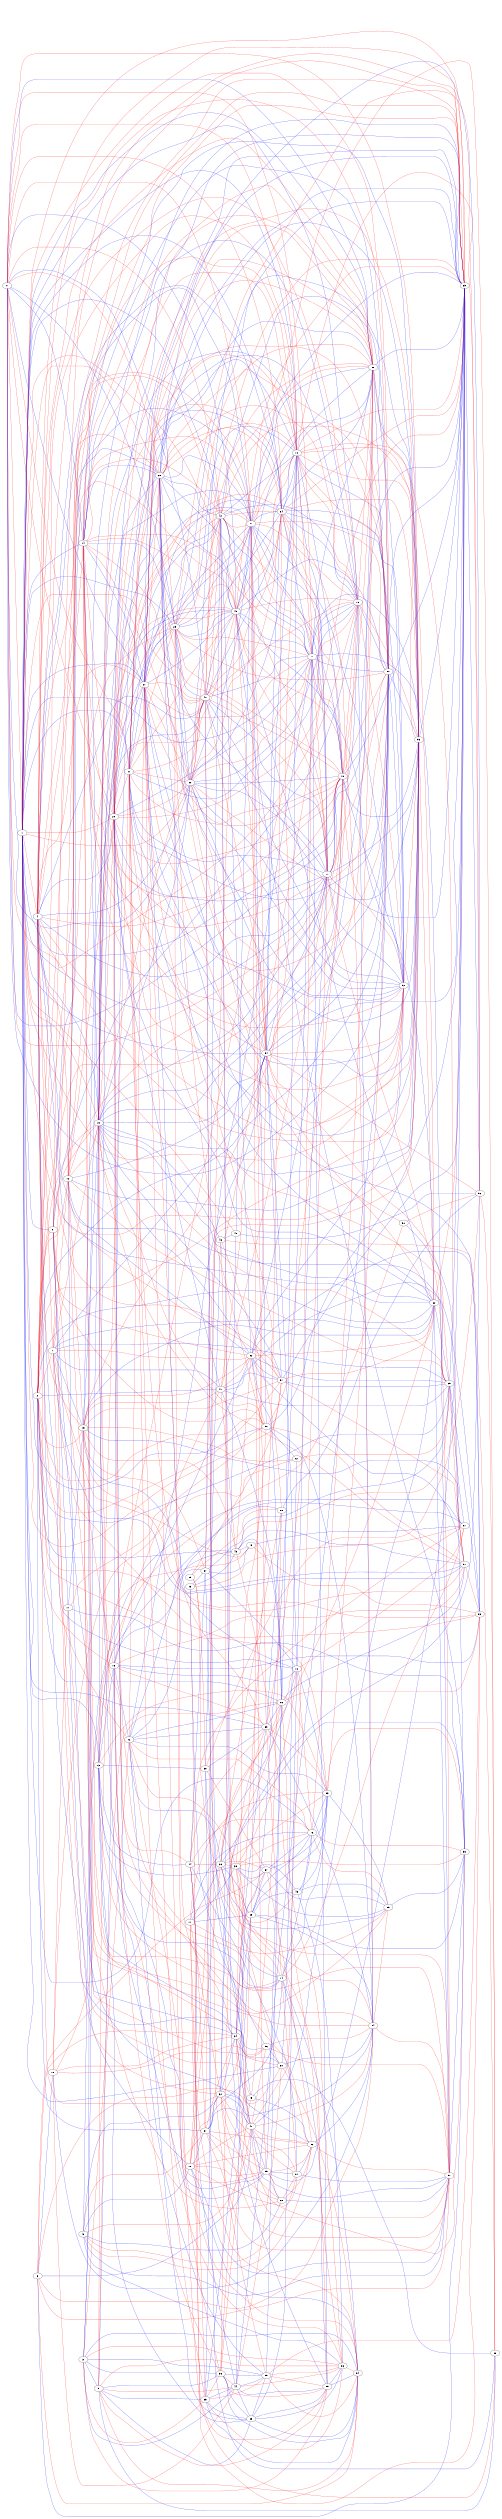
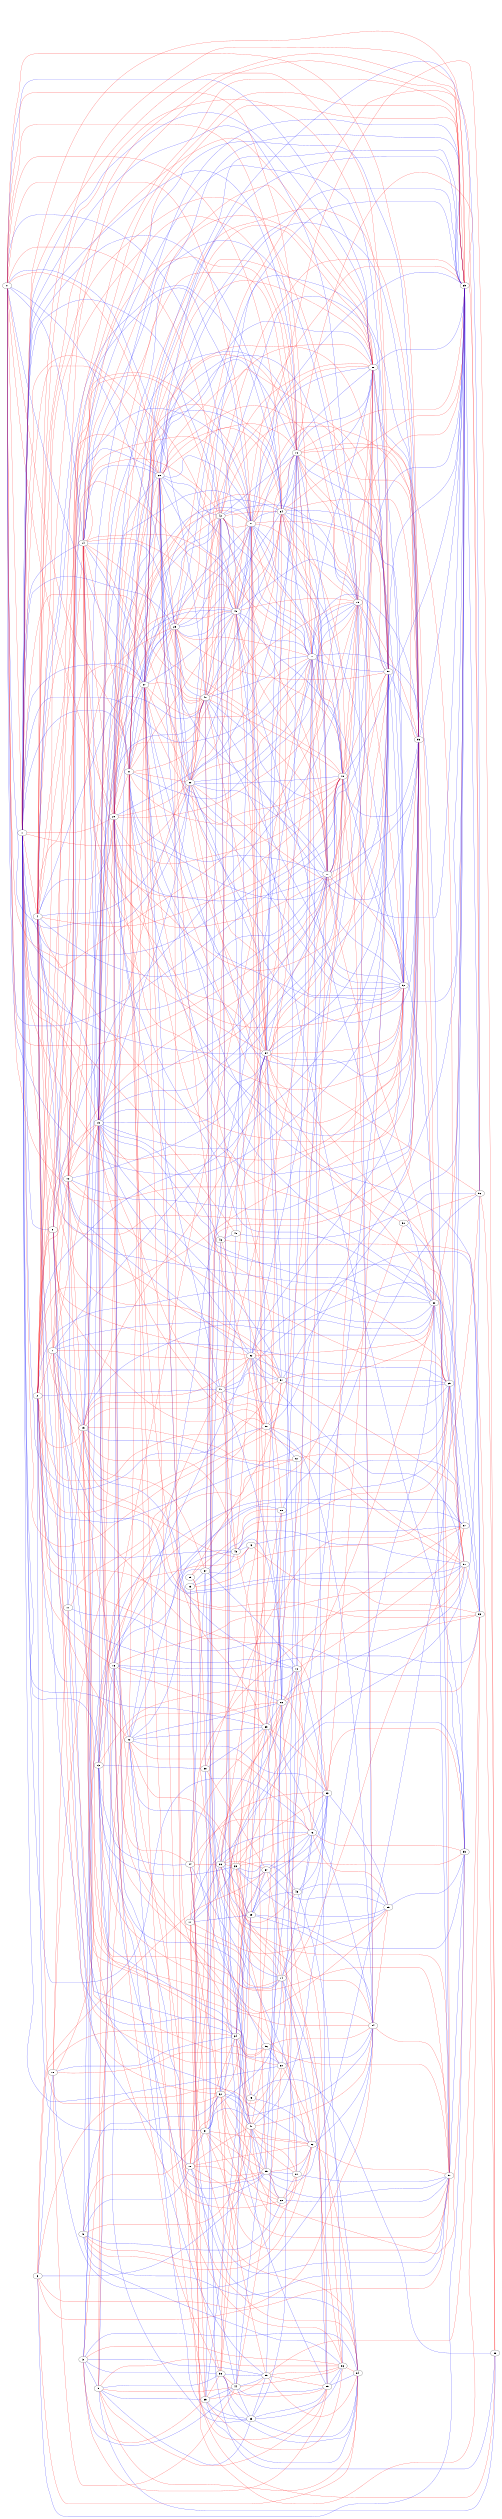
(210, 493) -> none
none -> (110, 657)
(205, 1096) -> (16, 1045)
(146, 2062) -> (146, 2062)
